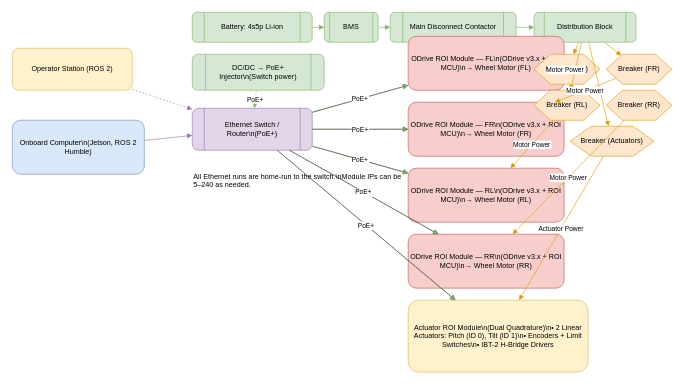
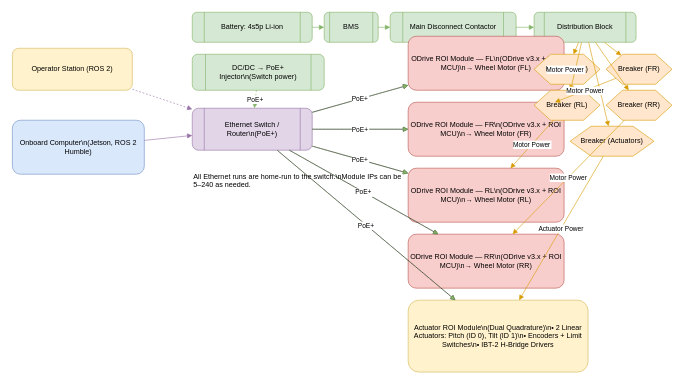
none -> (604, 54)
